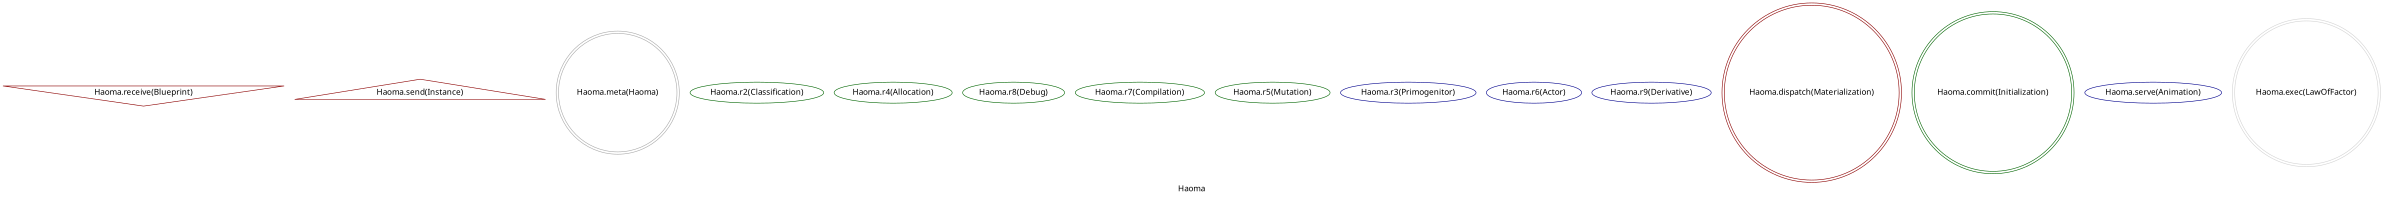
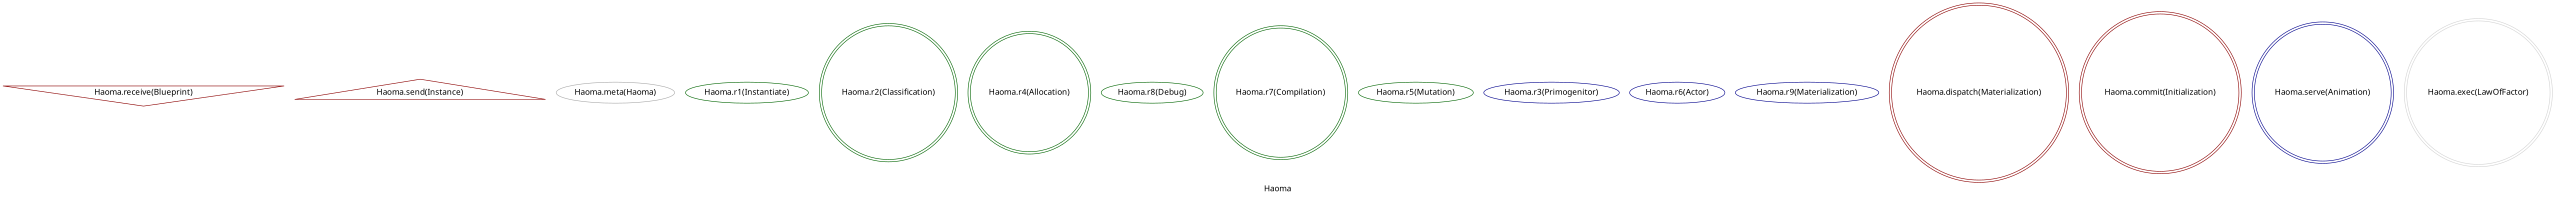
(618, 93) -> (615, 93)
none -> (747, 93)
(757, 93) -> (888, 93)
(893, 93) -> (1029, 93)
(1140, 93) -> (1281, 93)
(1652, 93) -> (1807, 93)
(1993, 93) -> (2160, 93)
(2153, 93) -> (2323, 93)
